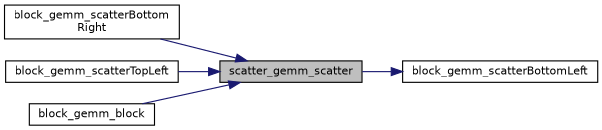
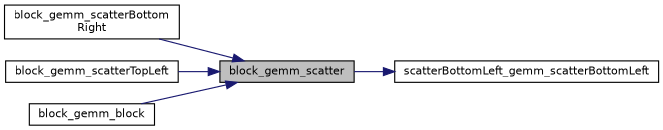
(291, 72) -> (287, 72)
(500, 72) -> (527, 72)
